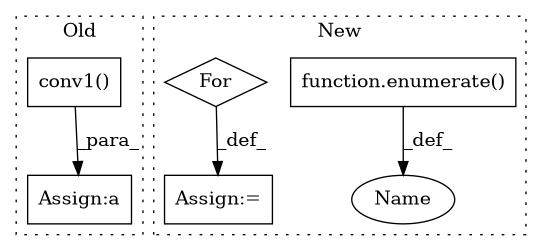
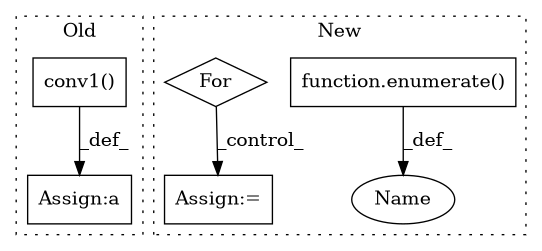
(108, 141) -> (105, 141)
(242, 141) -> (260, 141)
